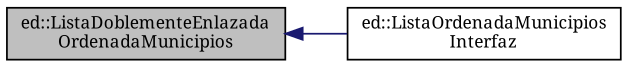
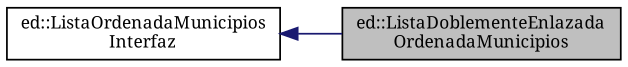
(325, 34) -> (320, 34)
